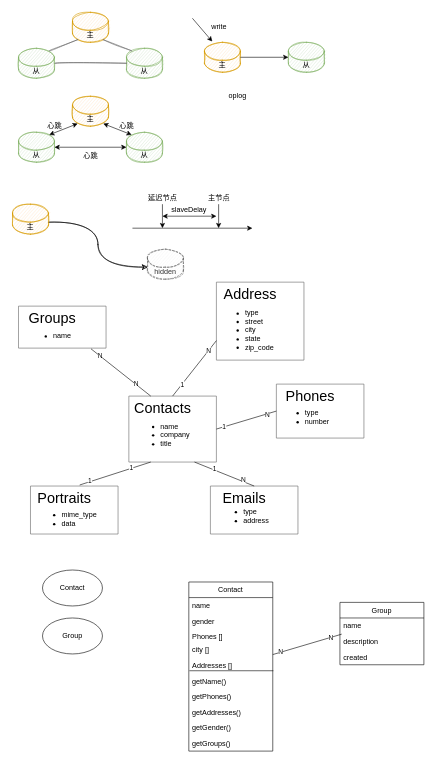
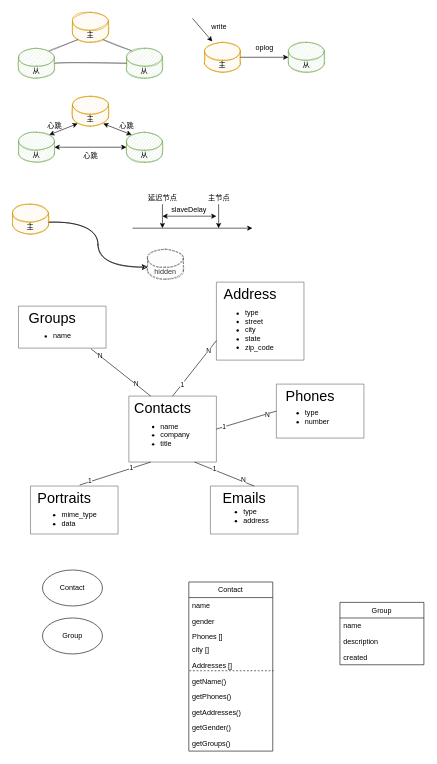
(237, 96) -> (264, 48)
(308, 645) -> none
(230, 671) -> (230, 671)
